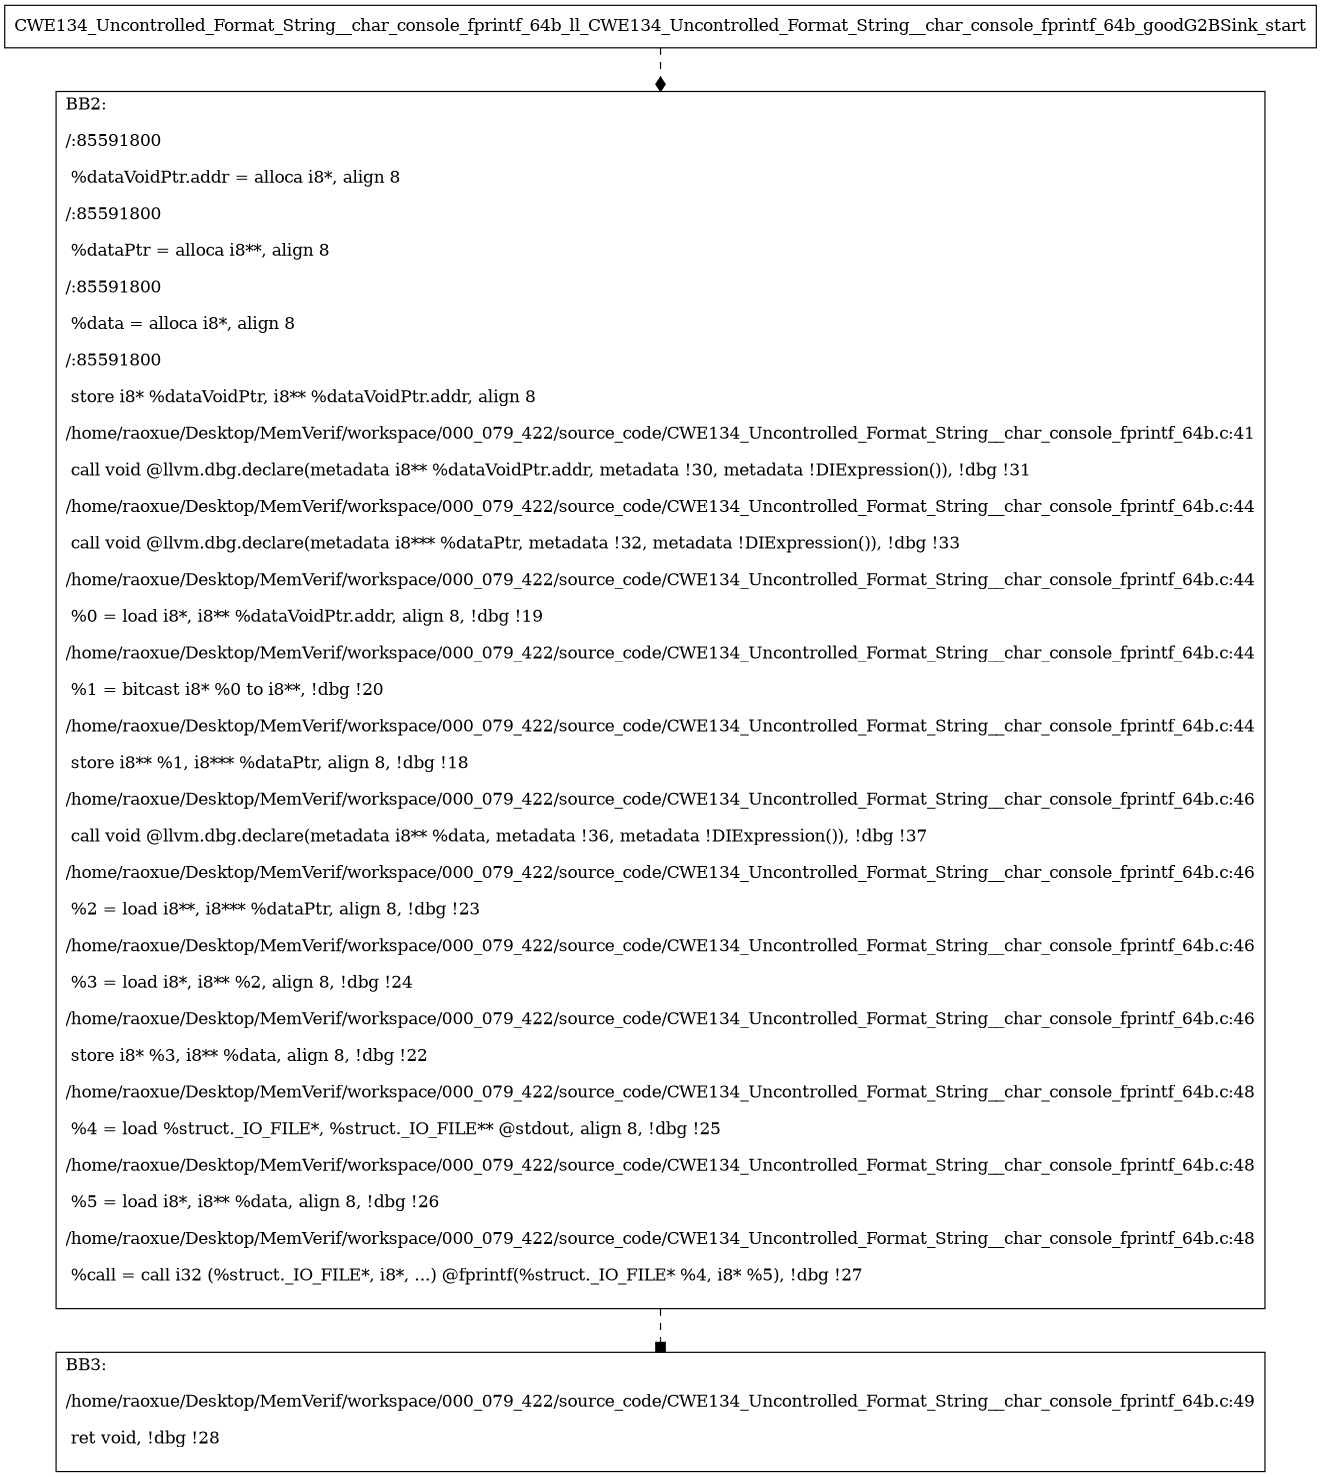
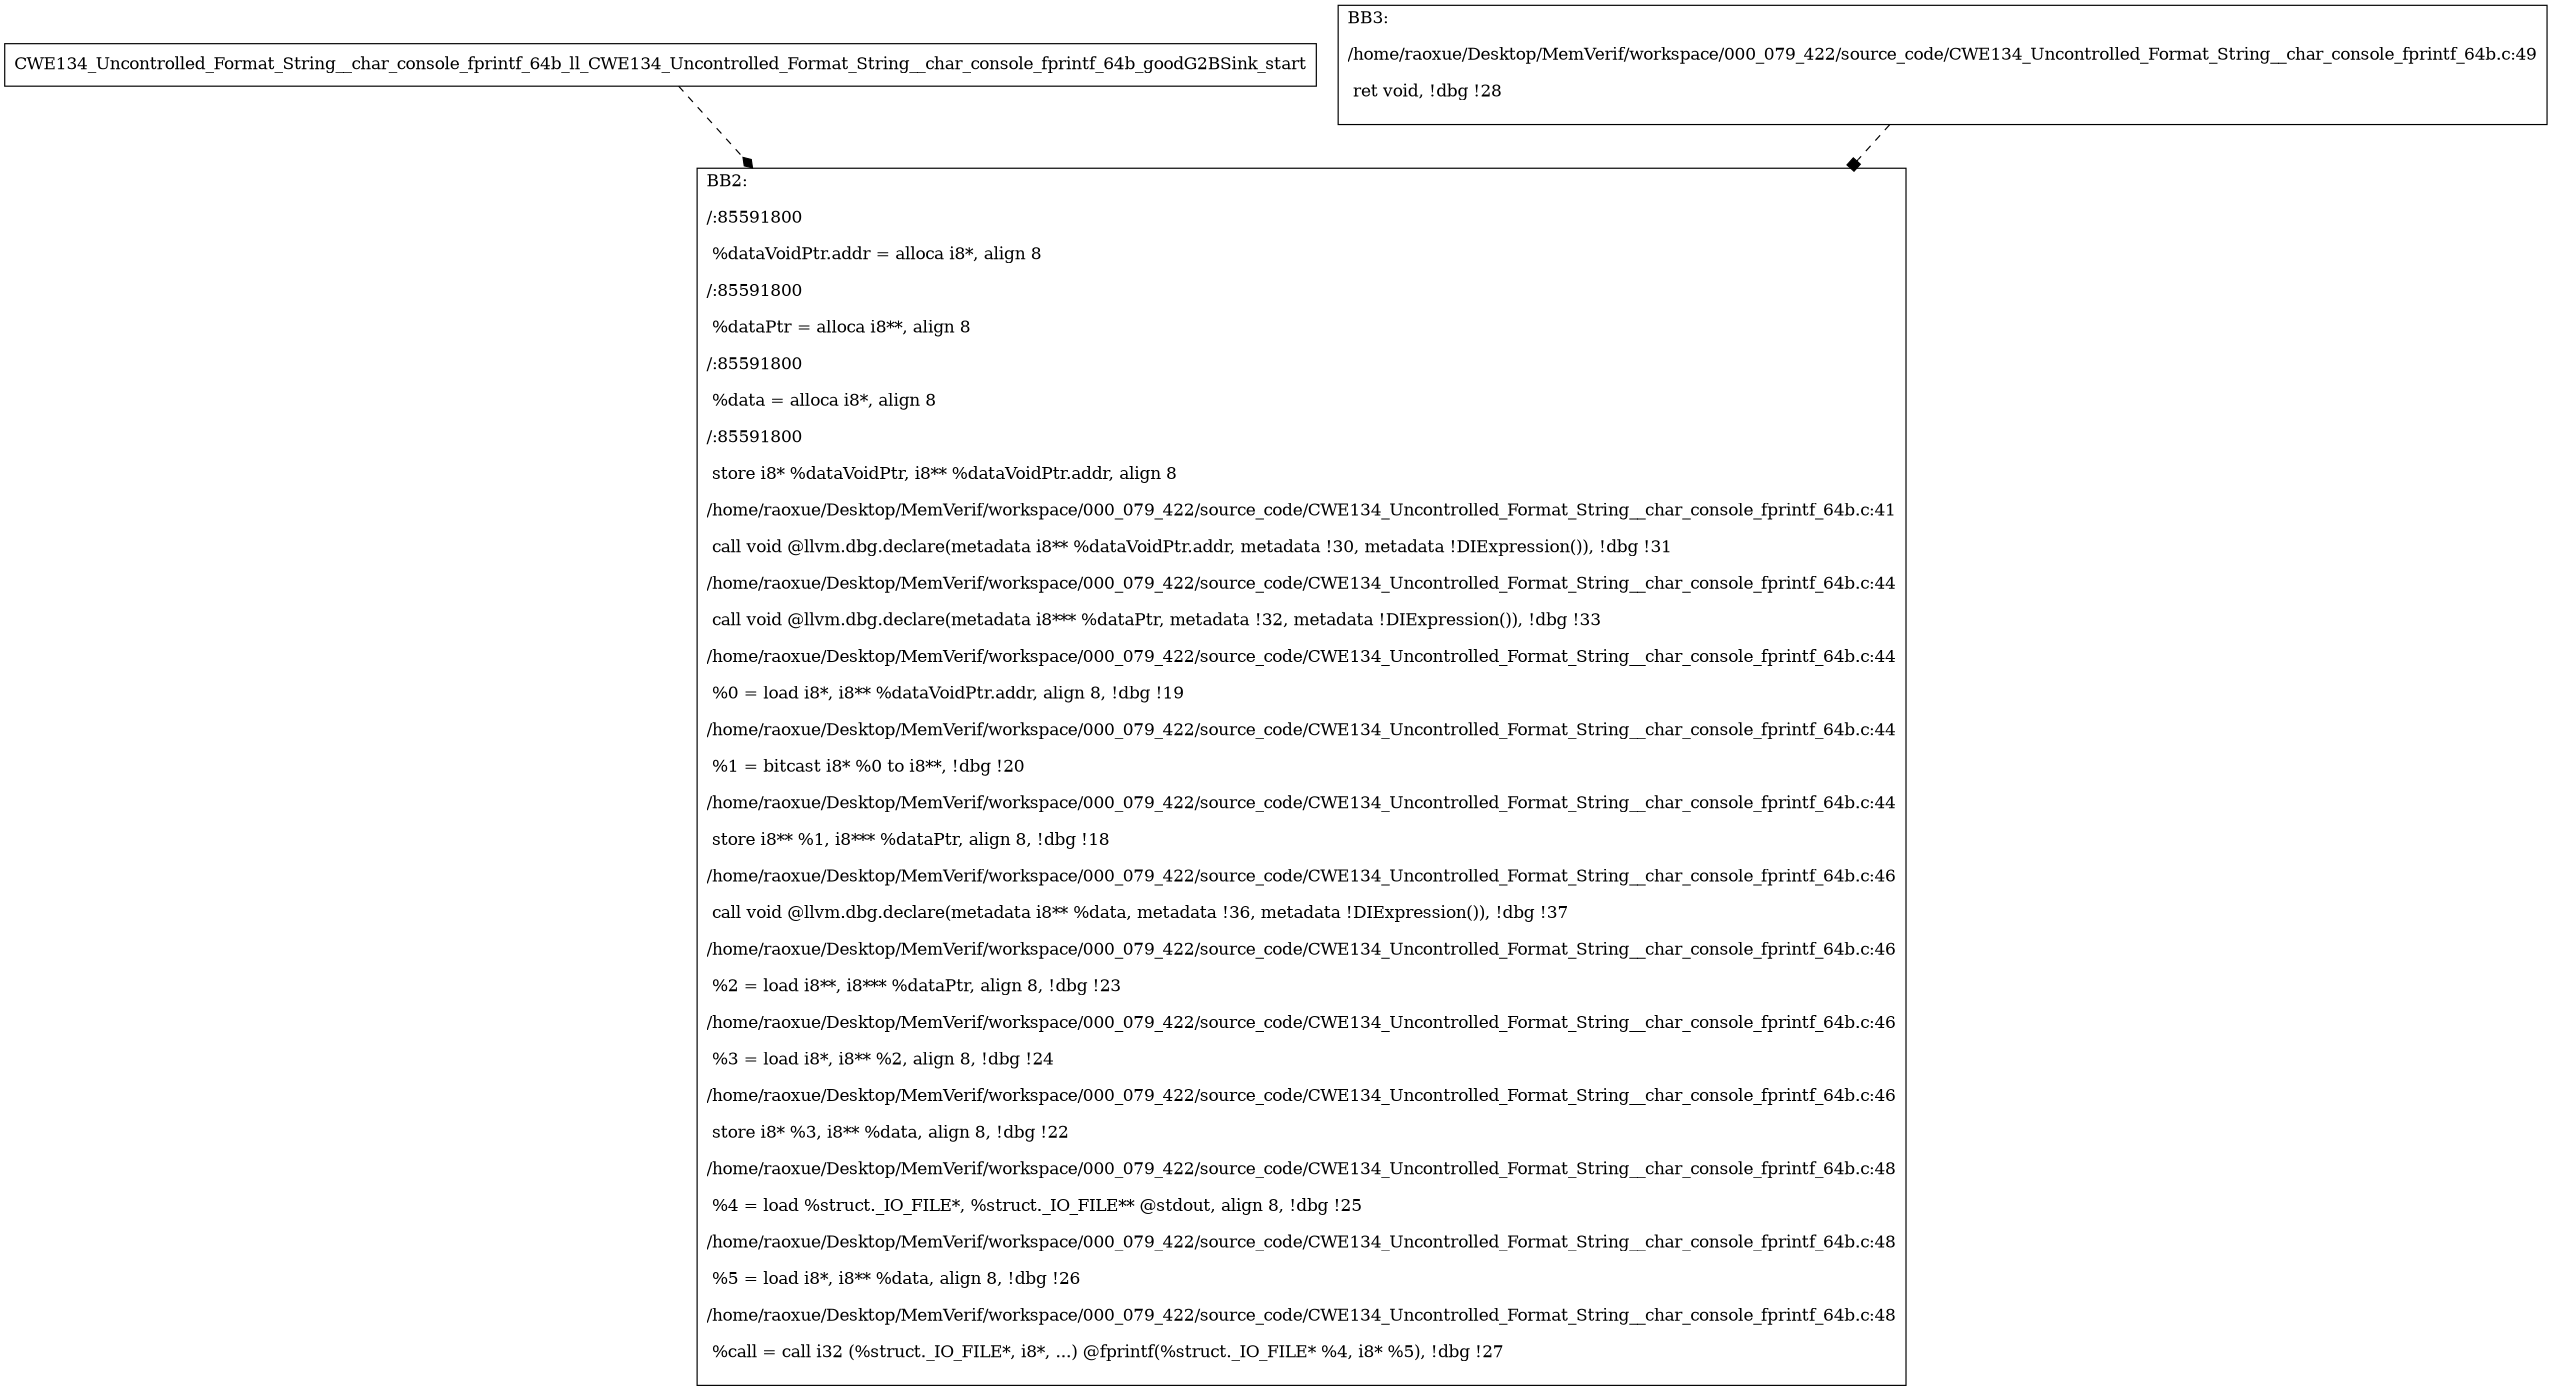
(661, 1324) -> (1874, 142)
